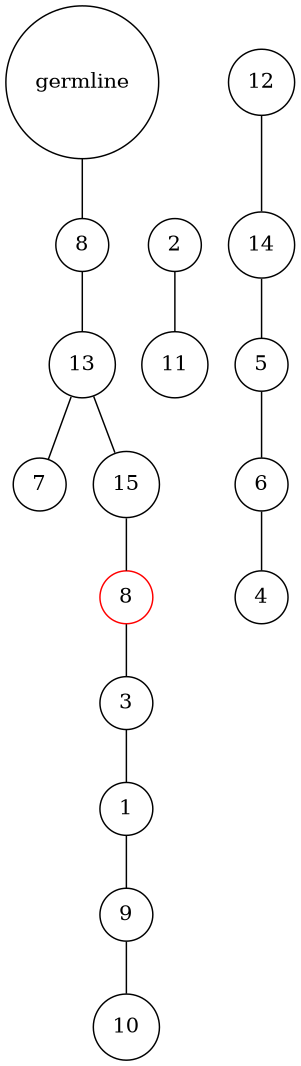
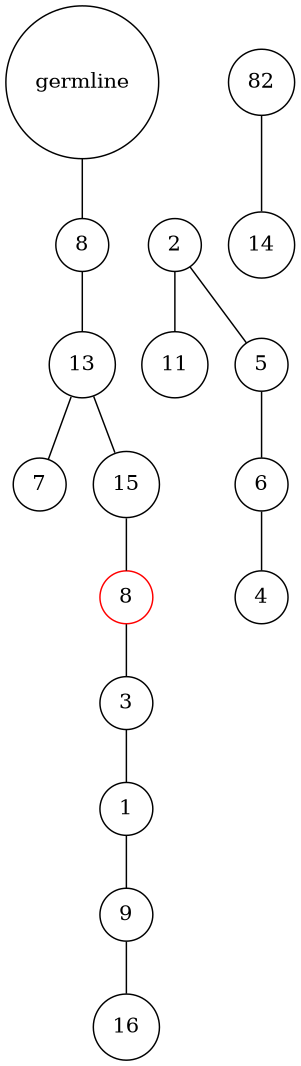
(262, 82) -> (262, 82)
(262, 308) -> (218, 305)
(126, 1027) -> (126, 1027)
